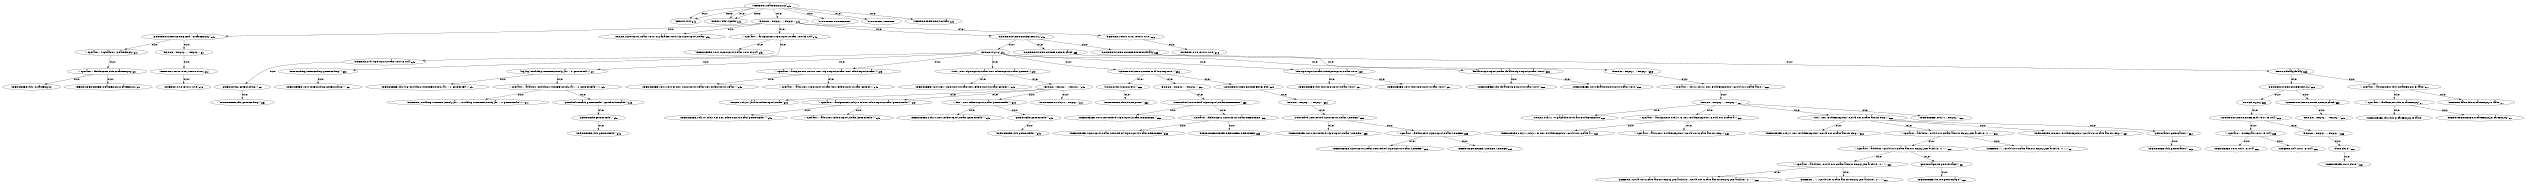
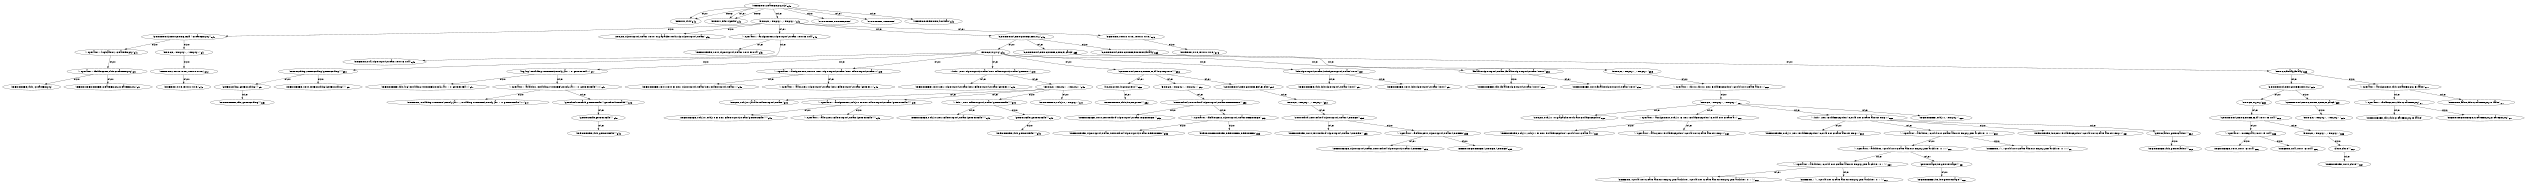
(293, 64) -> (281, 79)
